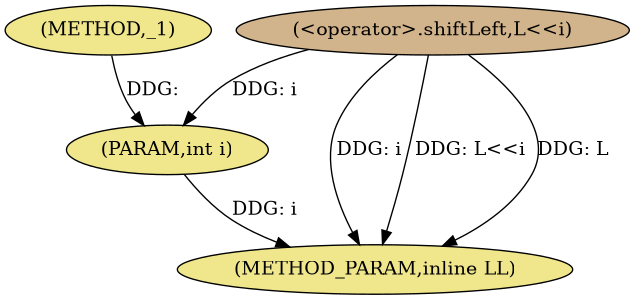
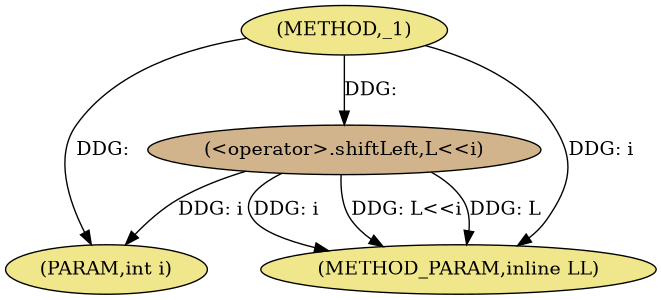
none -> (344, 83)
(225, 215) -> (546, 115)
